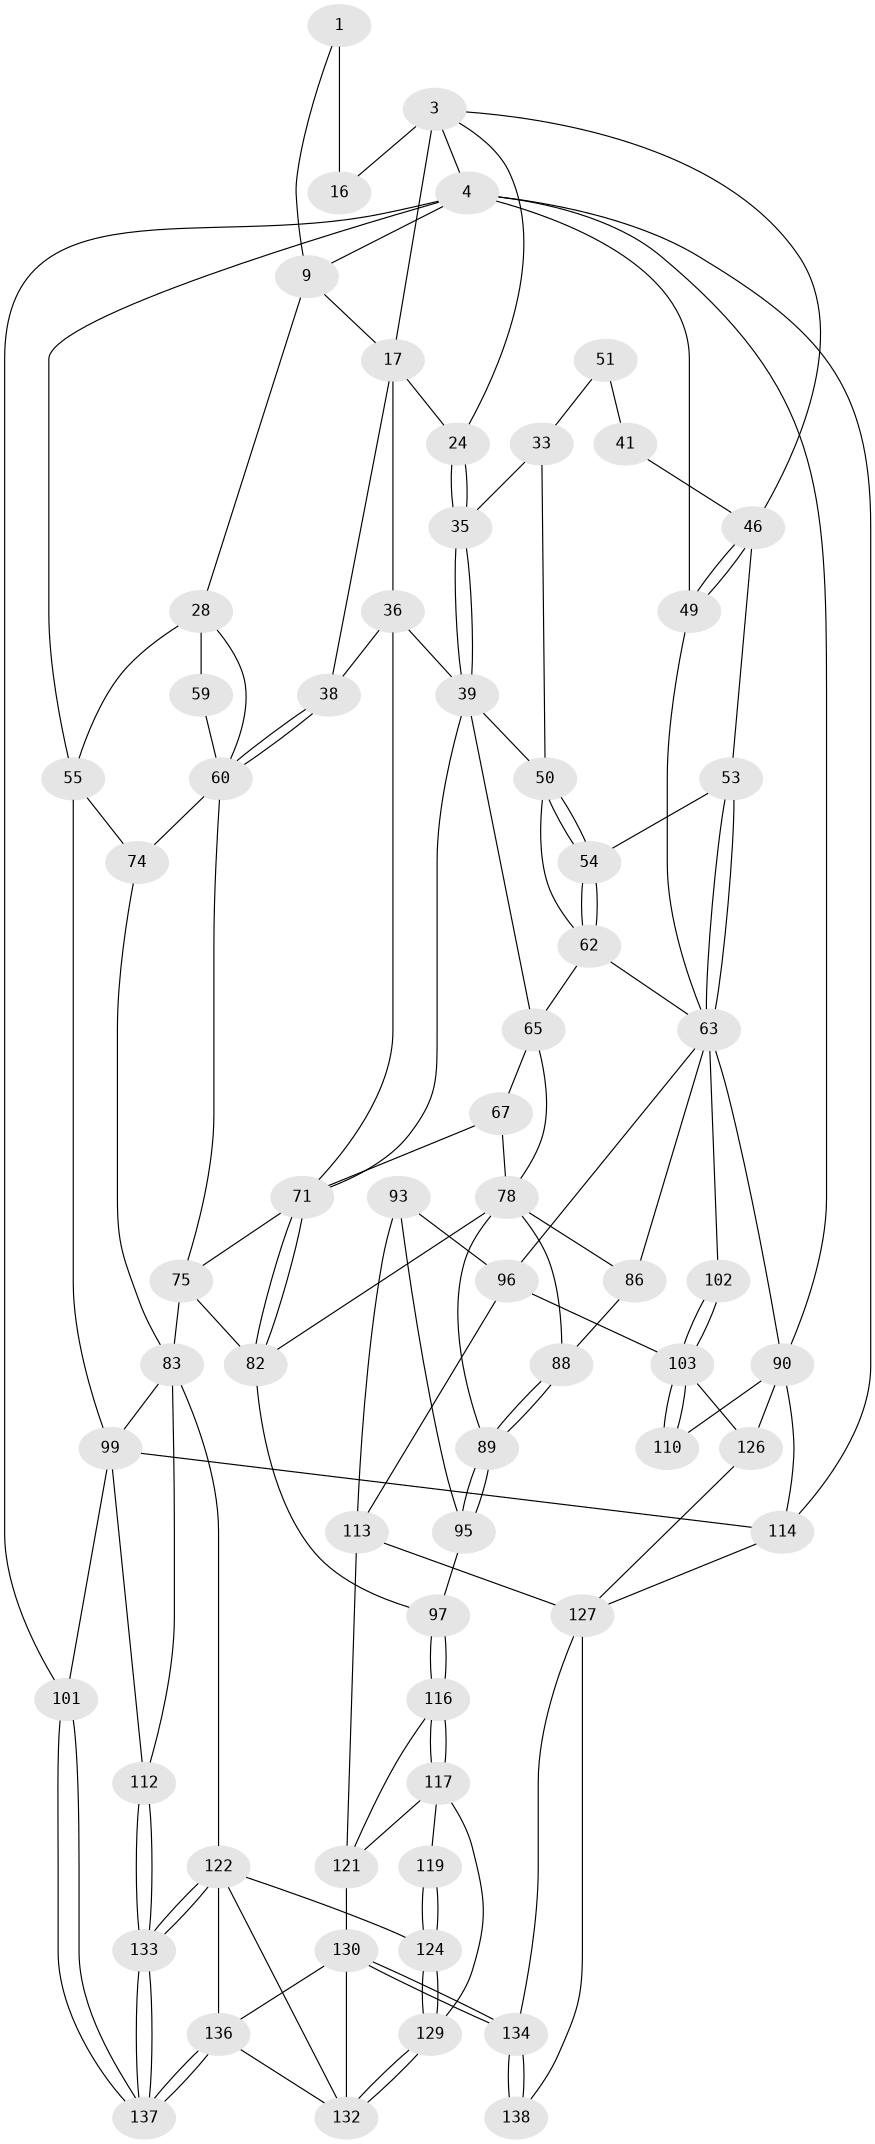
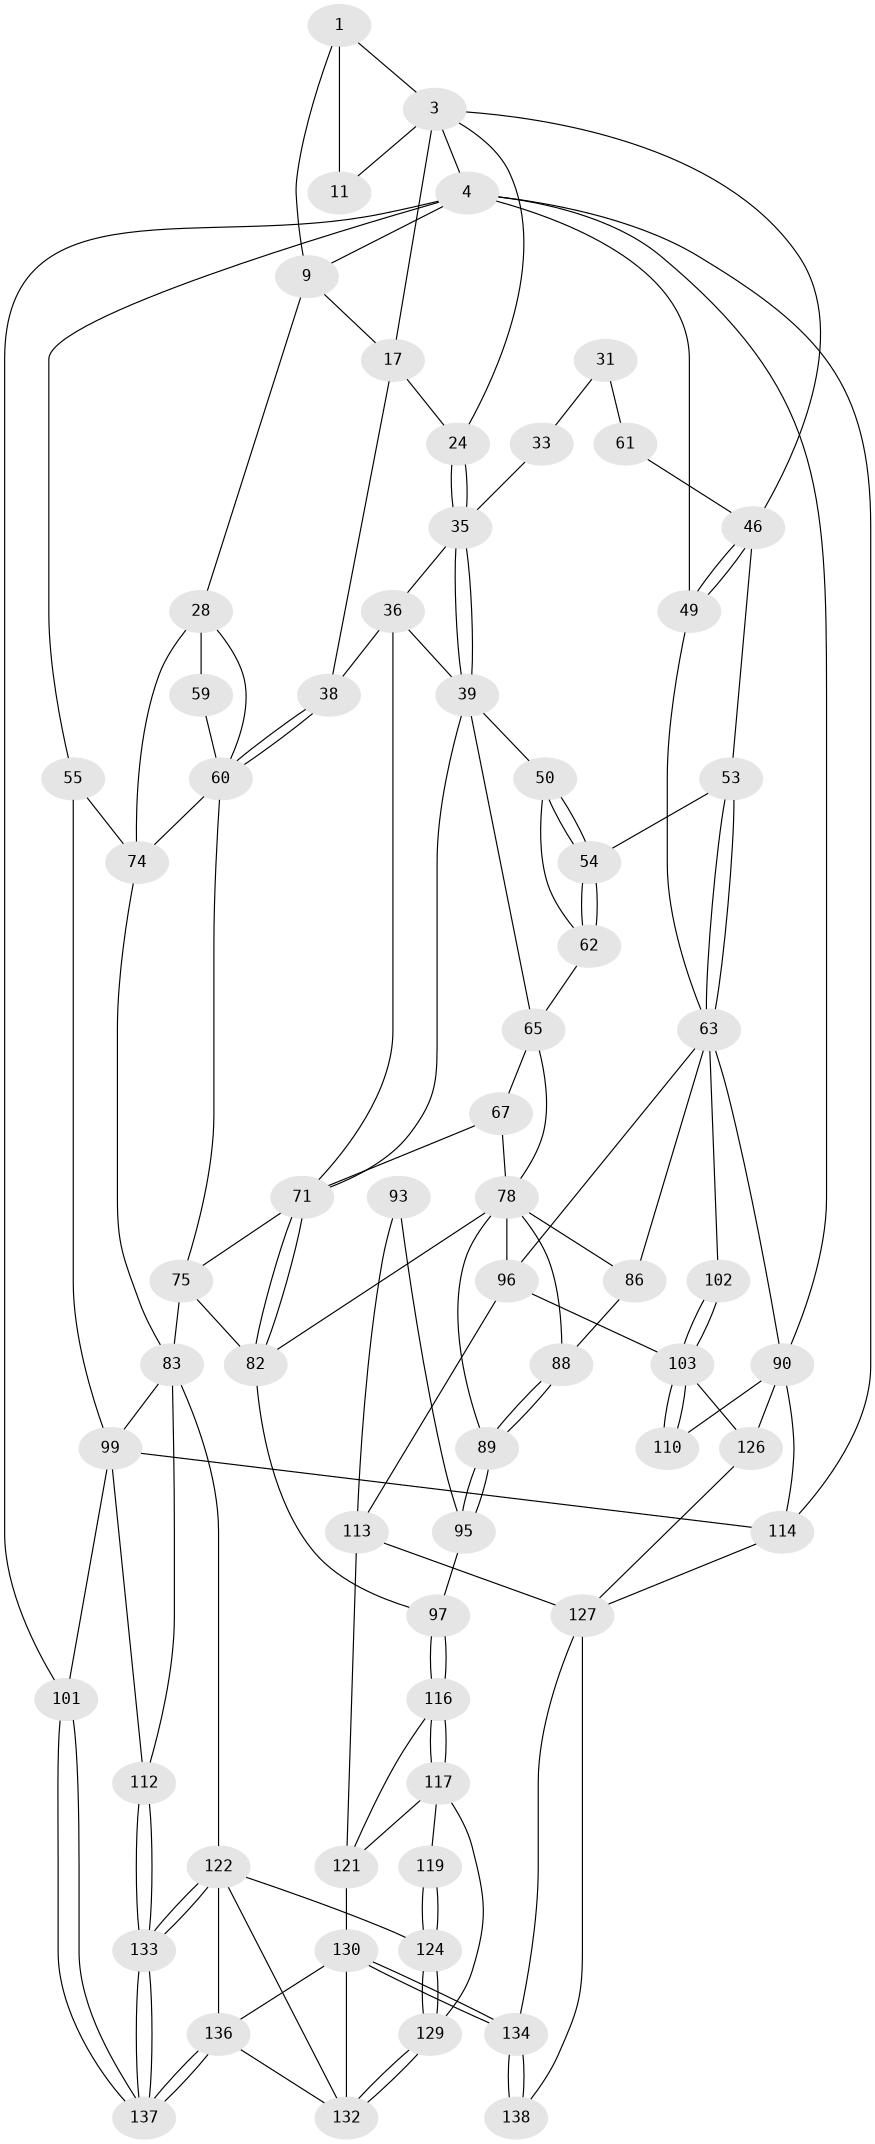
none -> (387, 68)
(339, 193) -> (339, 193)
(606, 360) -> (606, 360)
(625, 444) -> (625, 444)
(393, 486) -> (427, 570)
(543, 611) -> none
(115, 682) -> (145, 731)
(649, 988) -> none
(456, 1242) -> (507, 1239)
